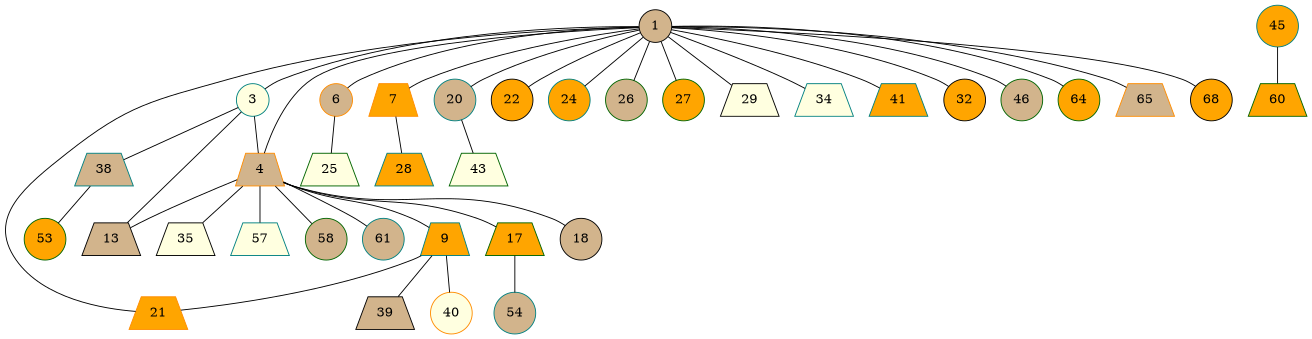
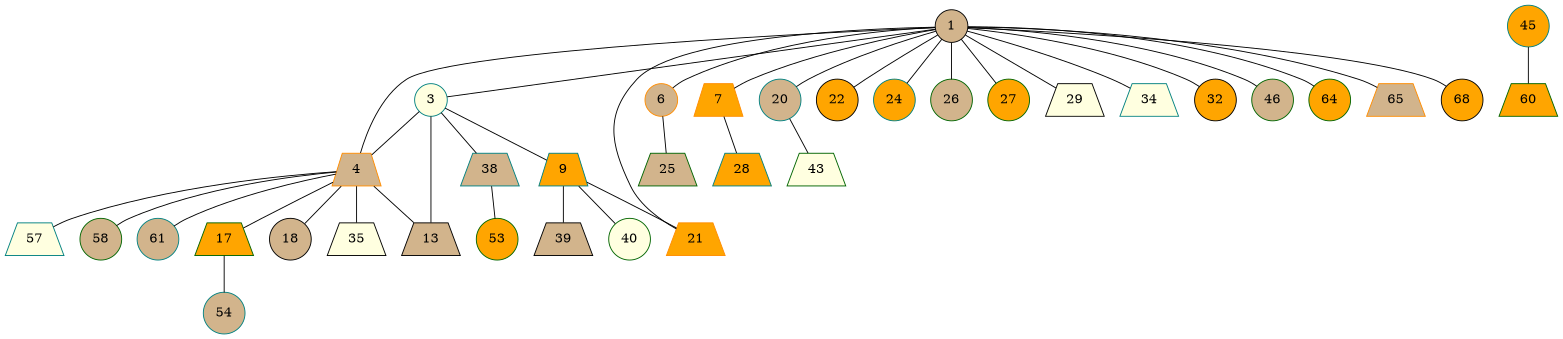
(898, 100) -> none
(330, 170) -> (668, 170)
(380, 207) -> (496, 134)
(451, 313) -> (630, 239)
